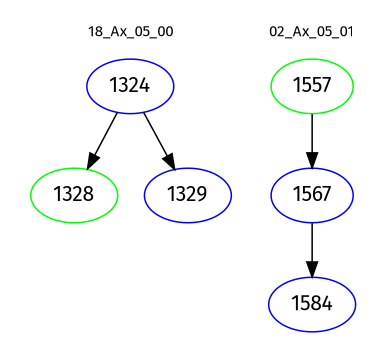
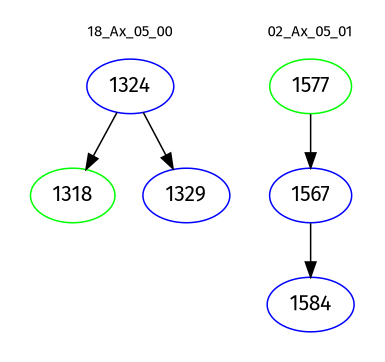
(312, 86) -> (311, 86)
(74, 195) -> (73, 195)
